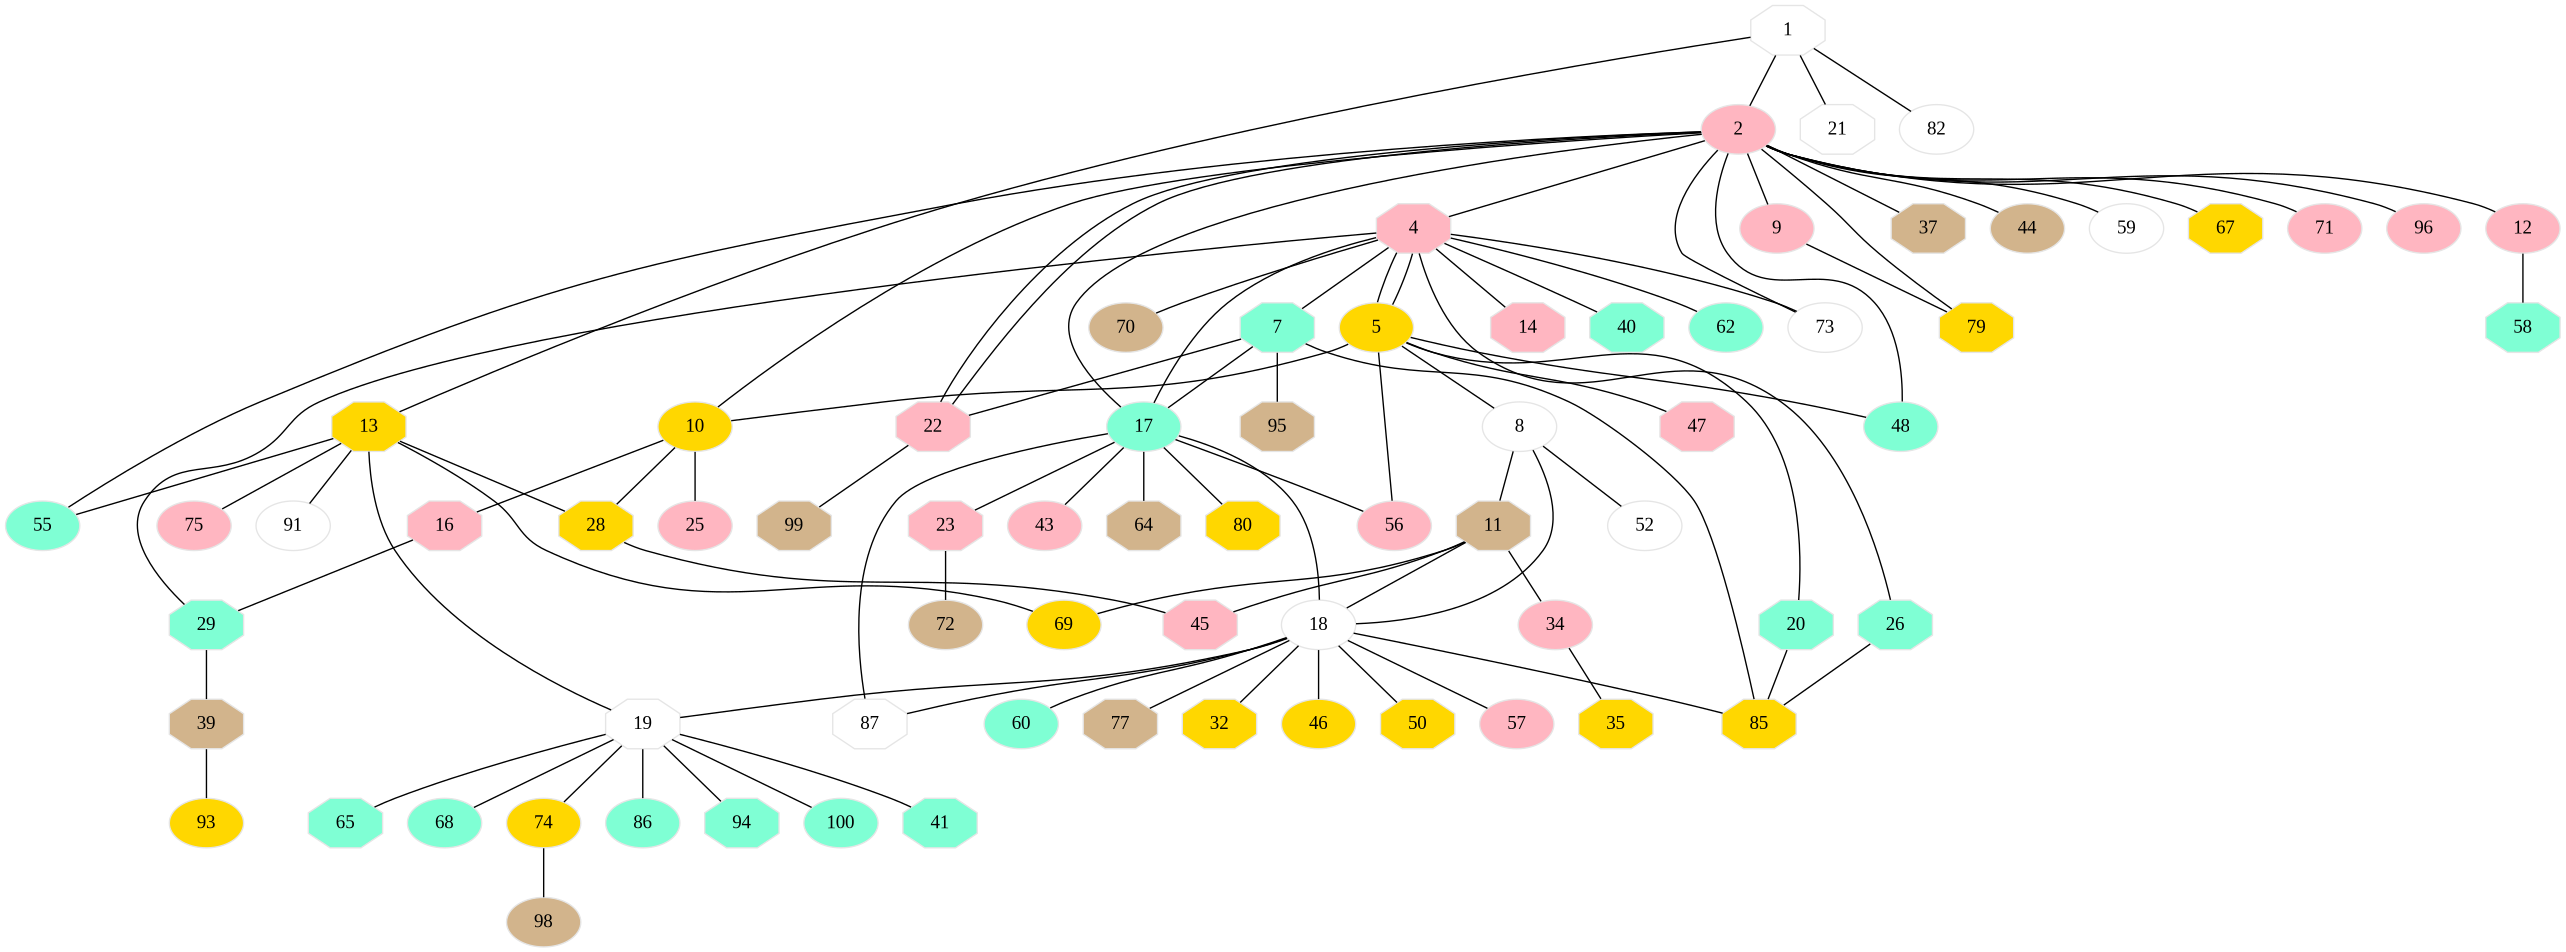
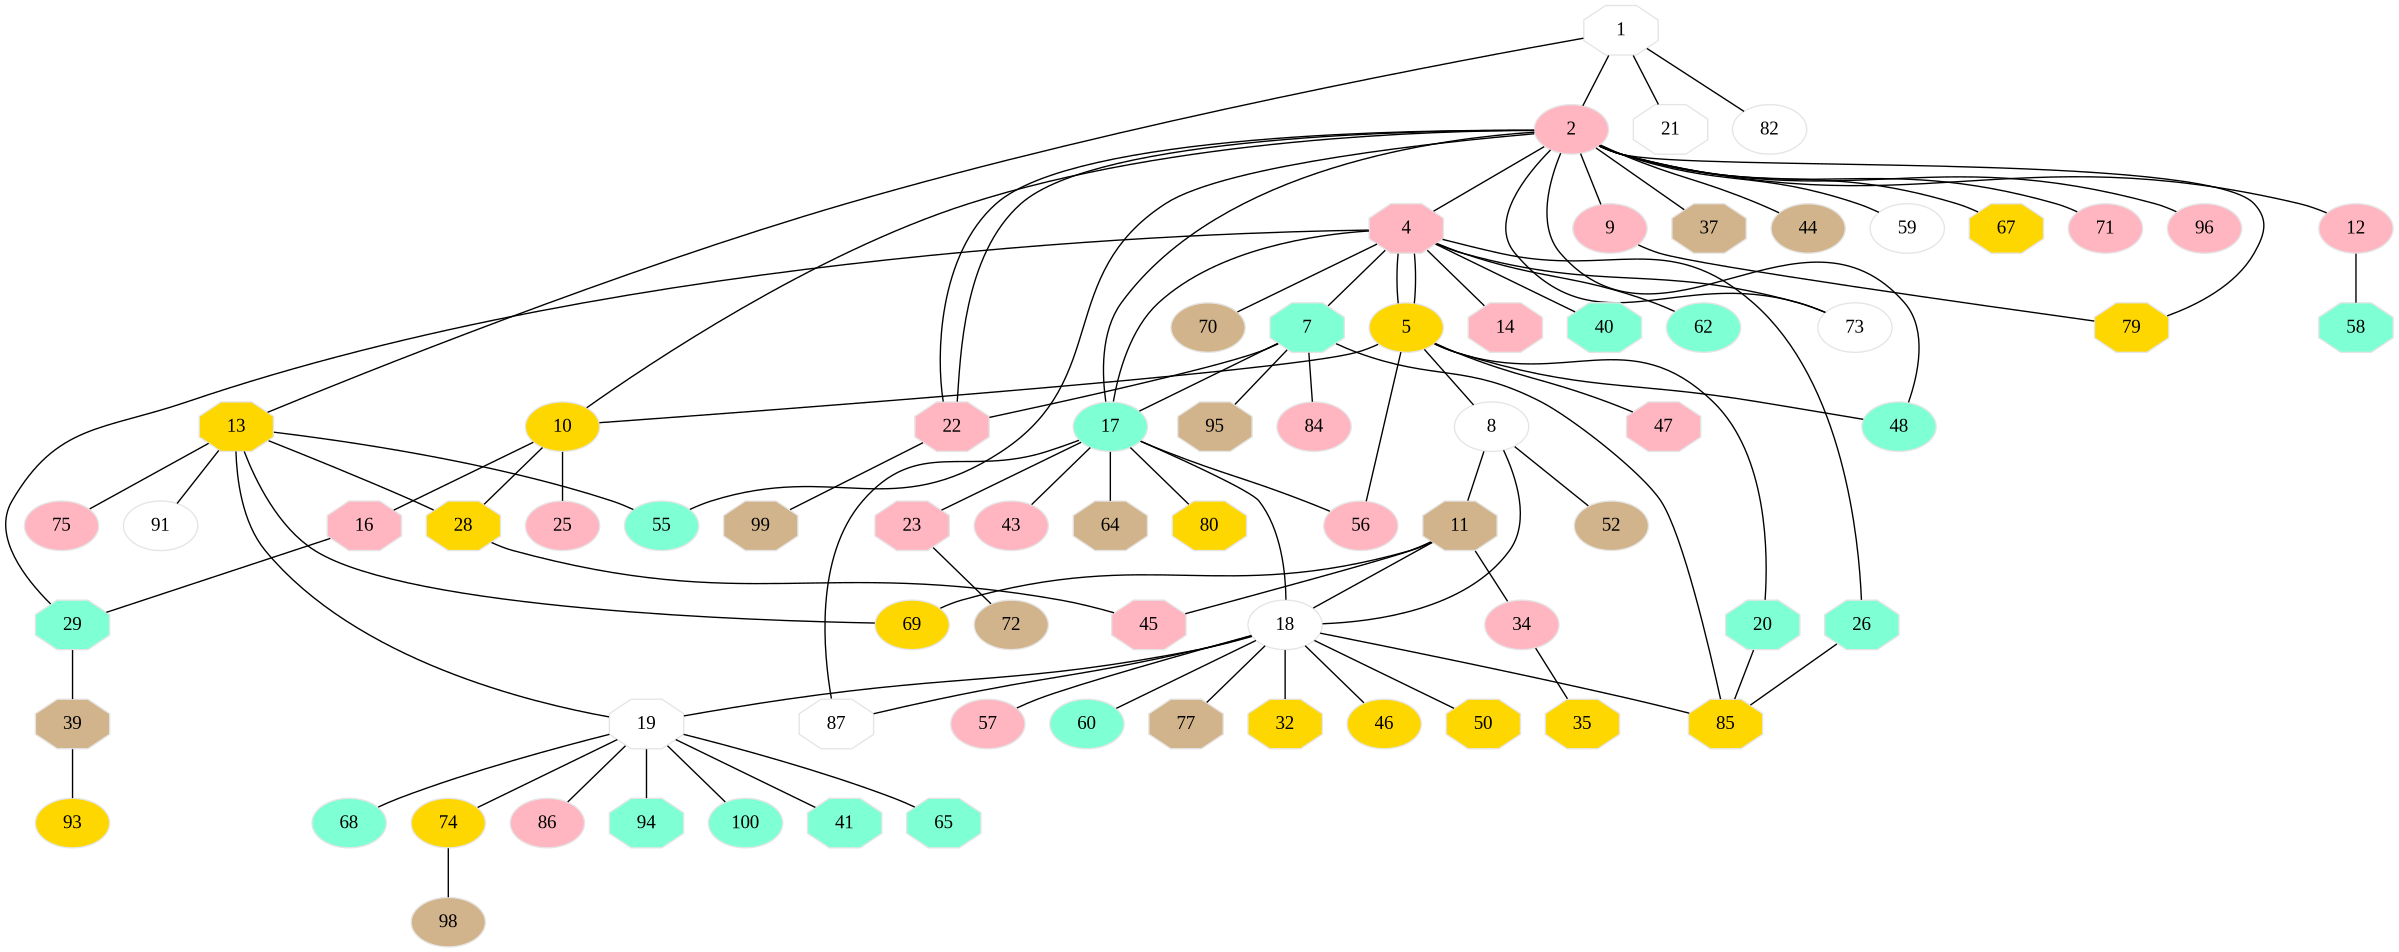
none -> (1314, 427)
(1645, 526) -> (1611, 526)
(643, 823) -> (547, 823)
